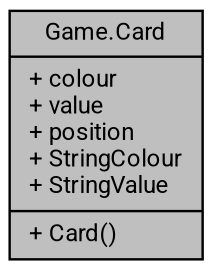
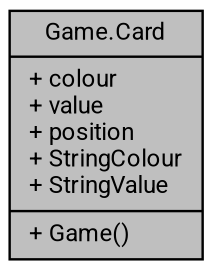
(74, 234) -> (81, 234)
